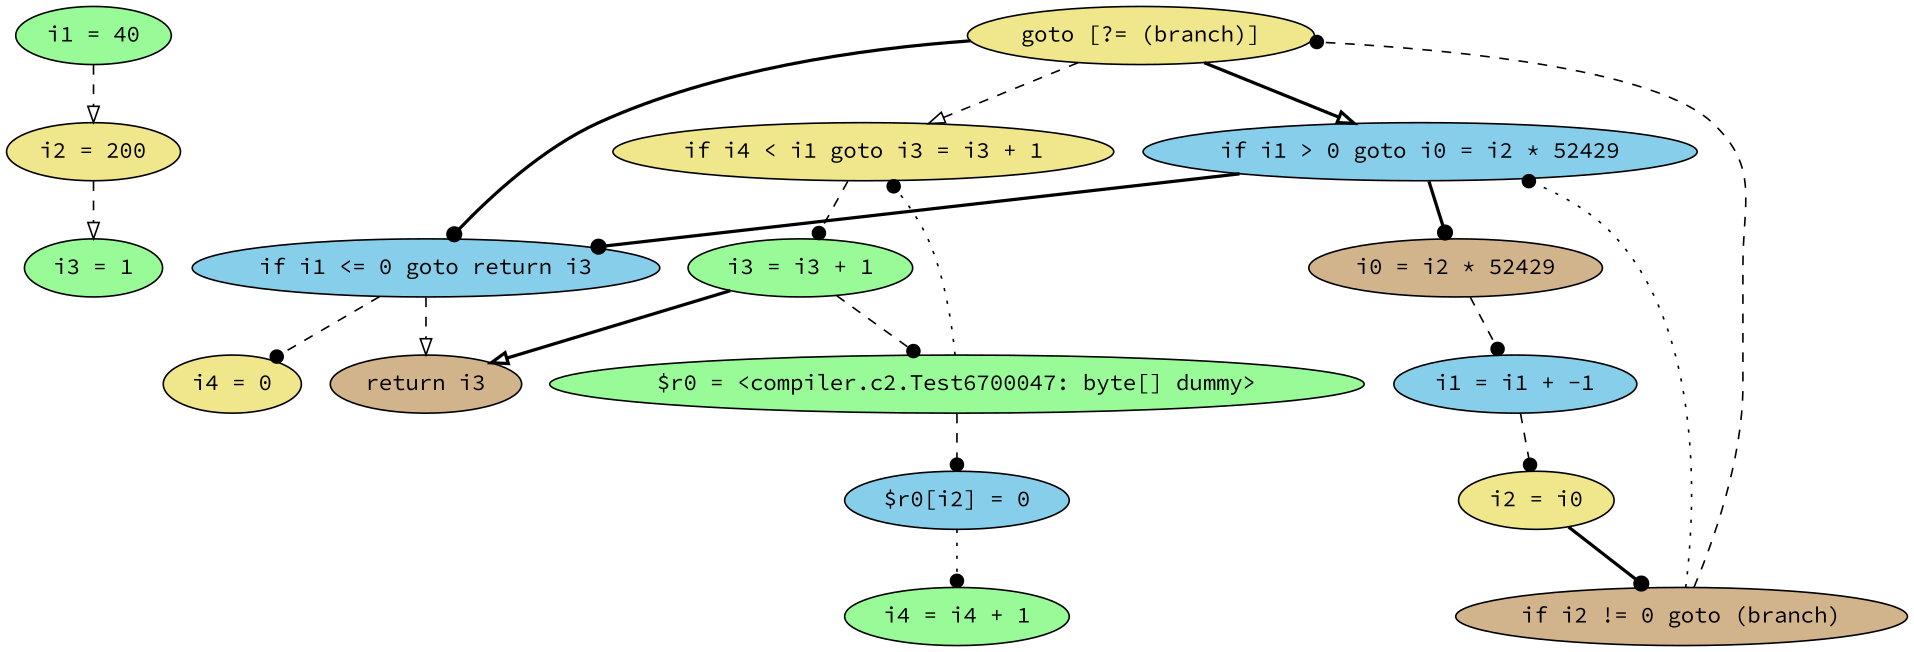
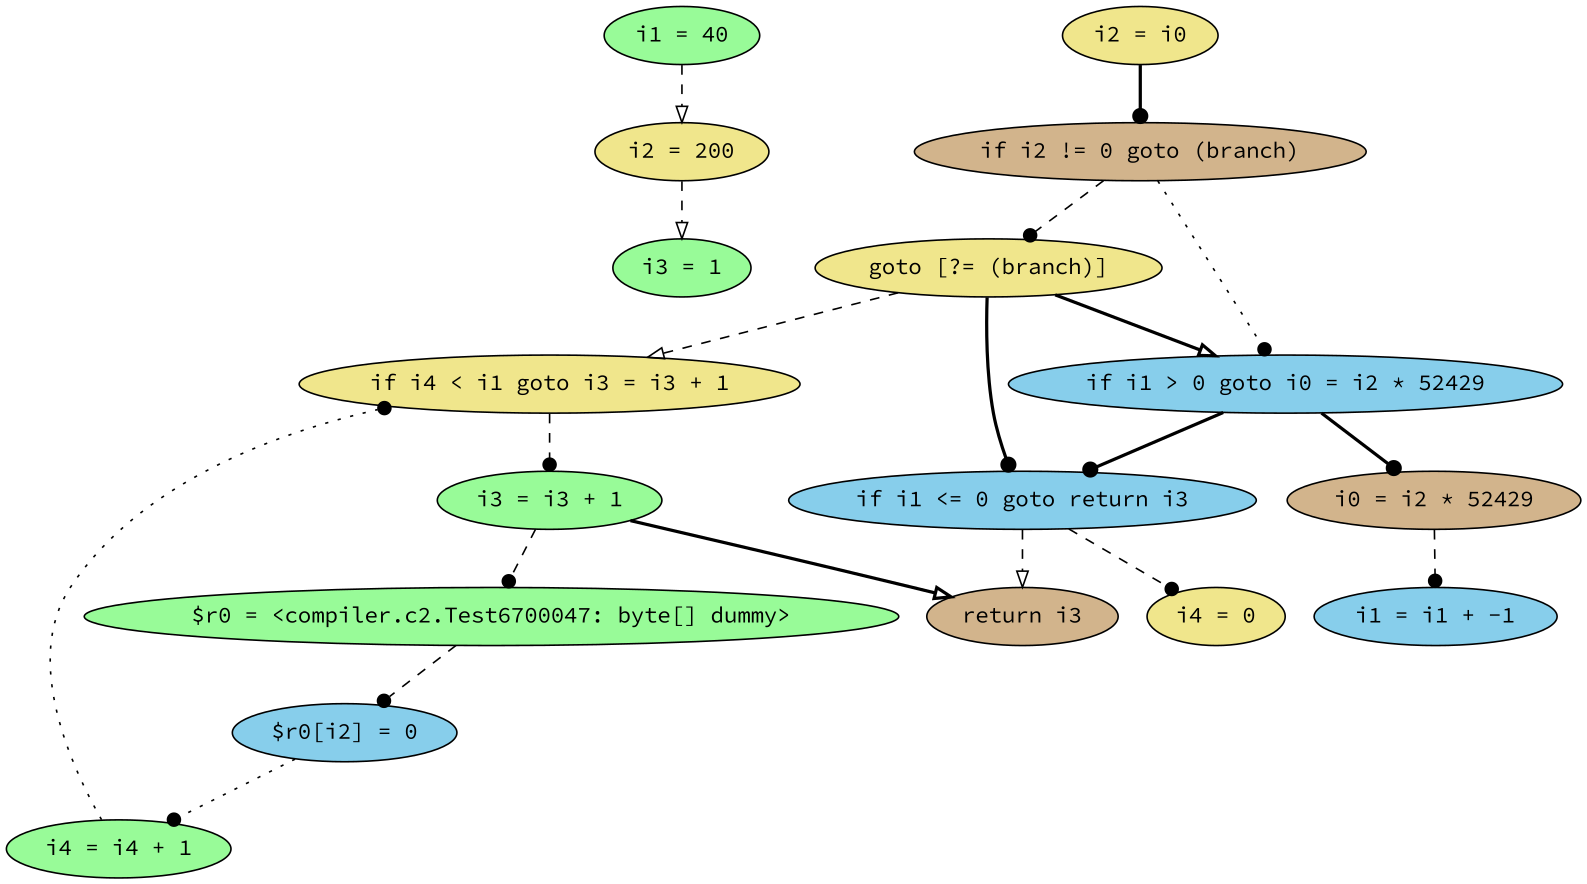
(939, 269) -> (108, 542)
(1525, 436) -> none
